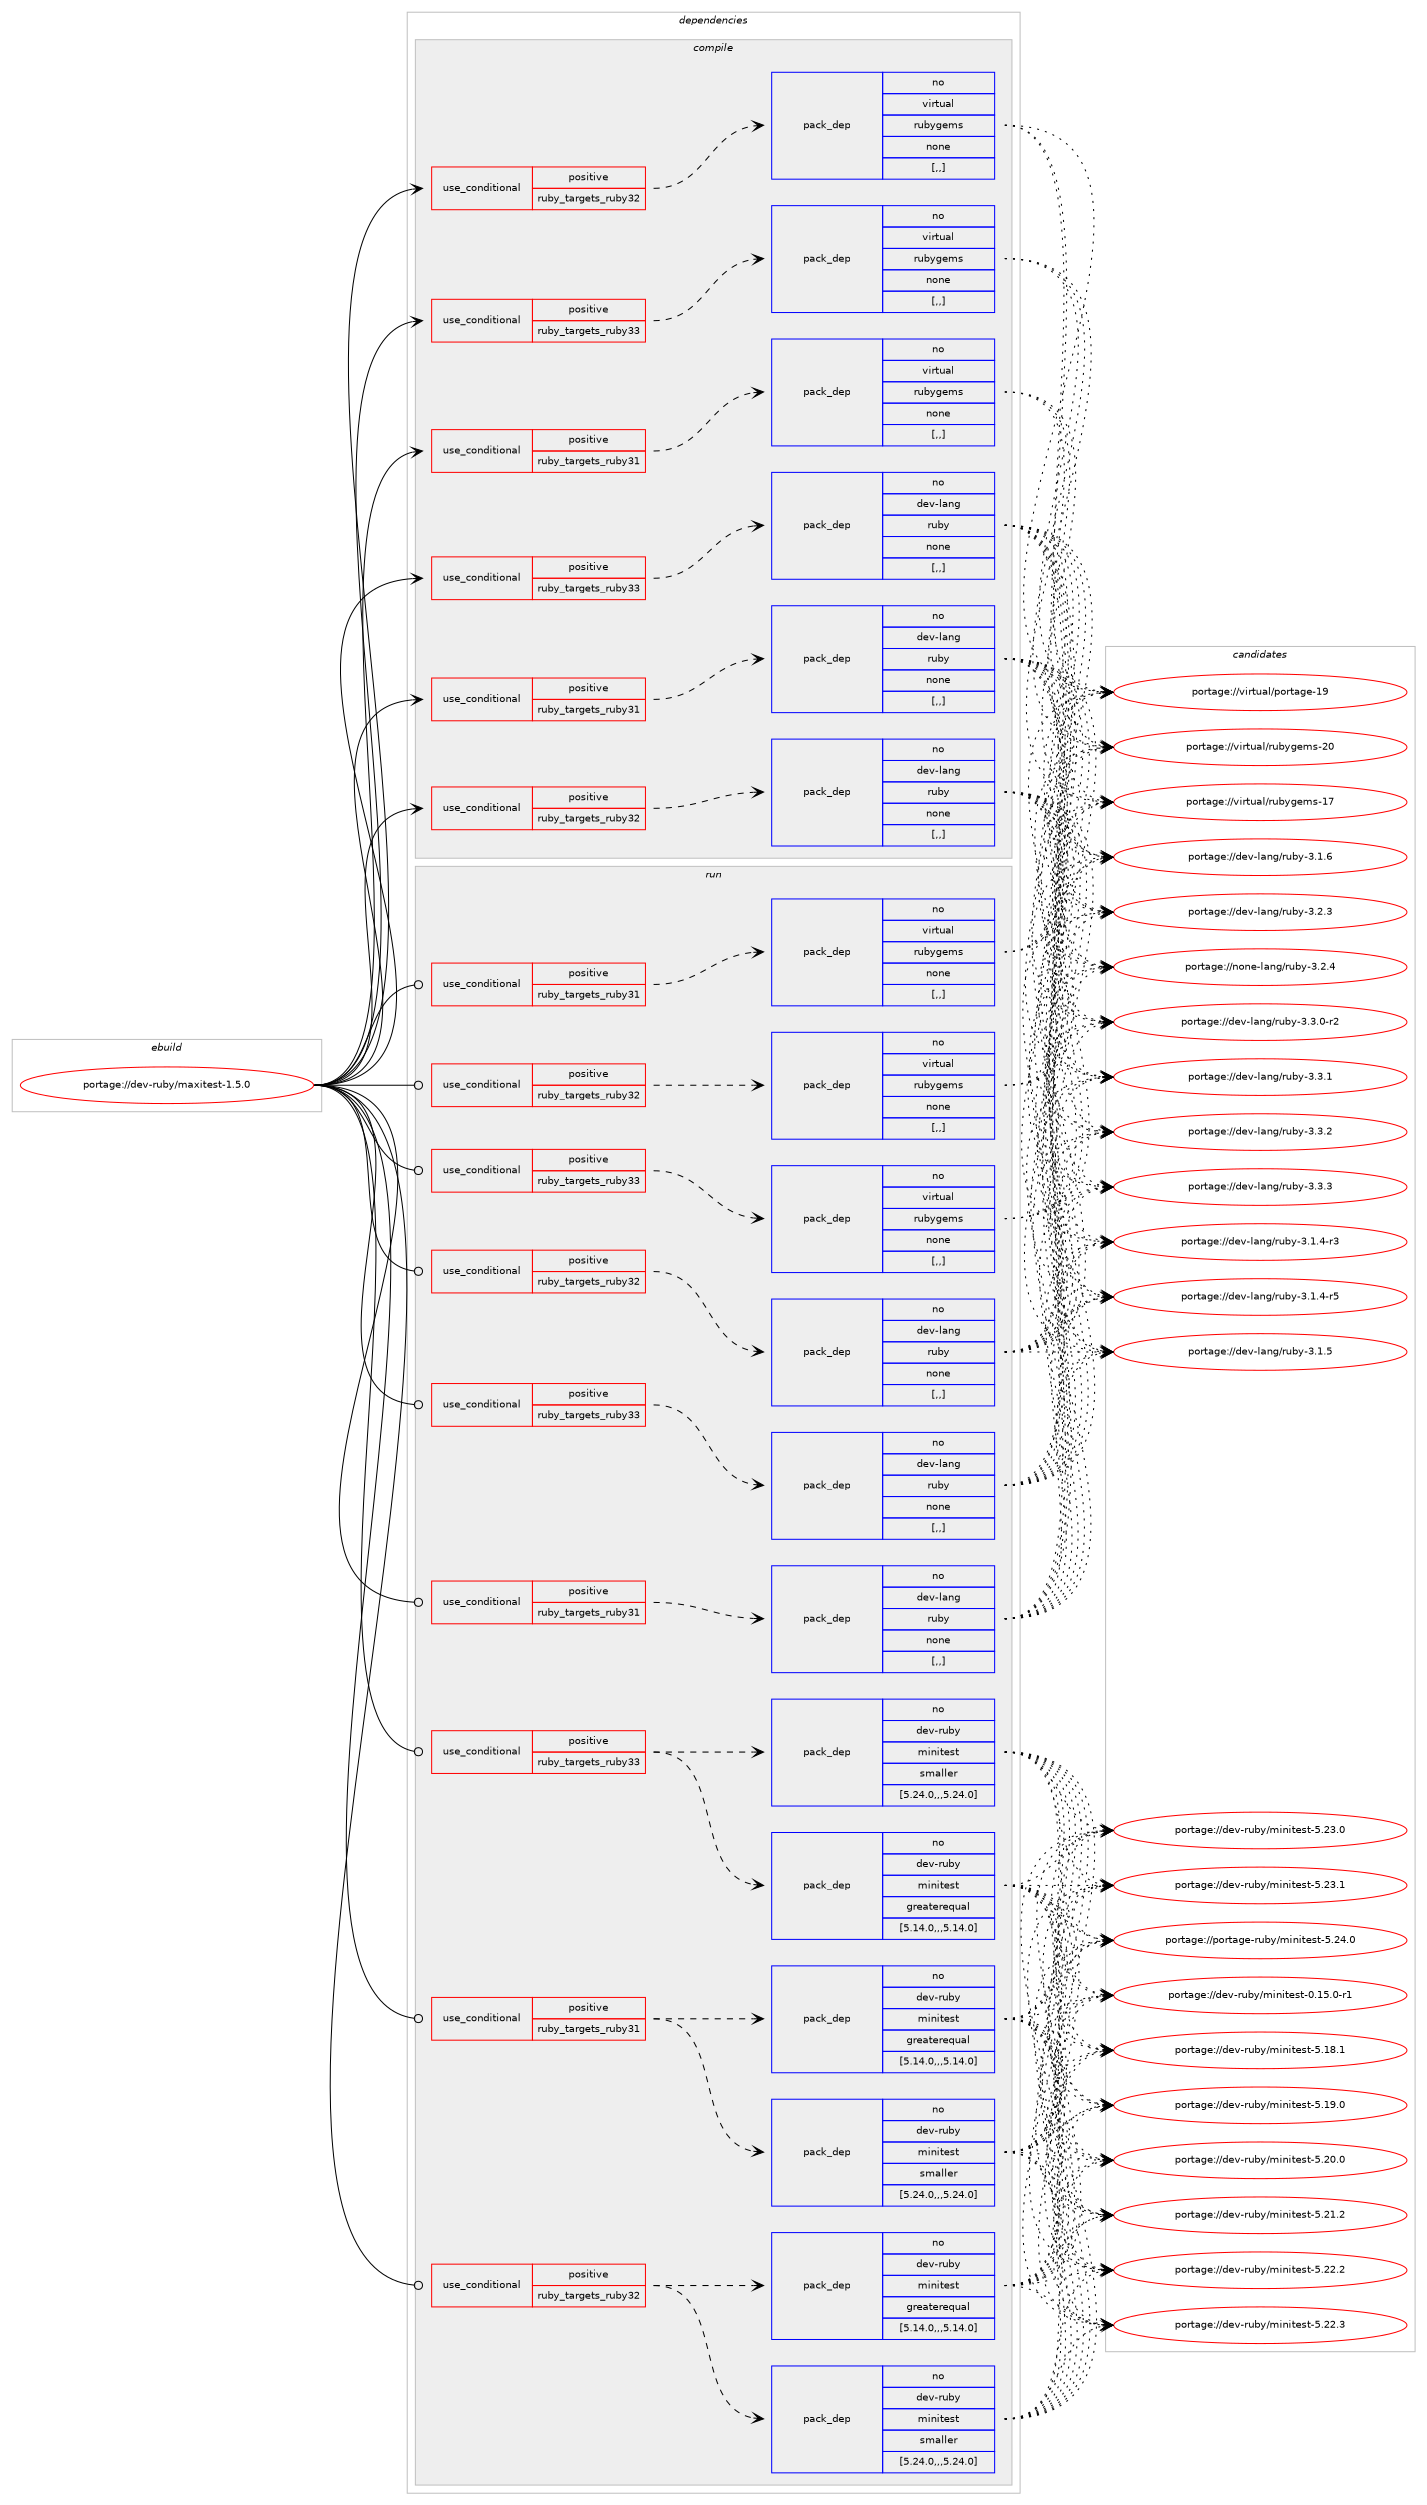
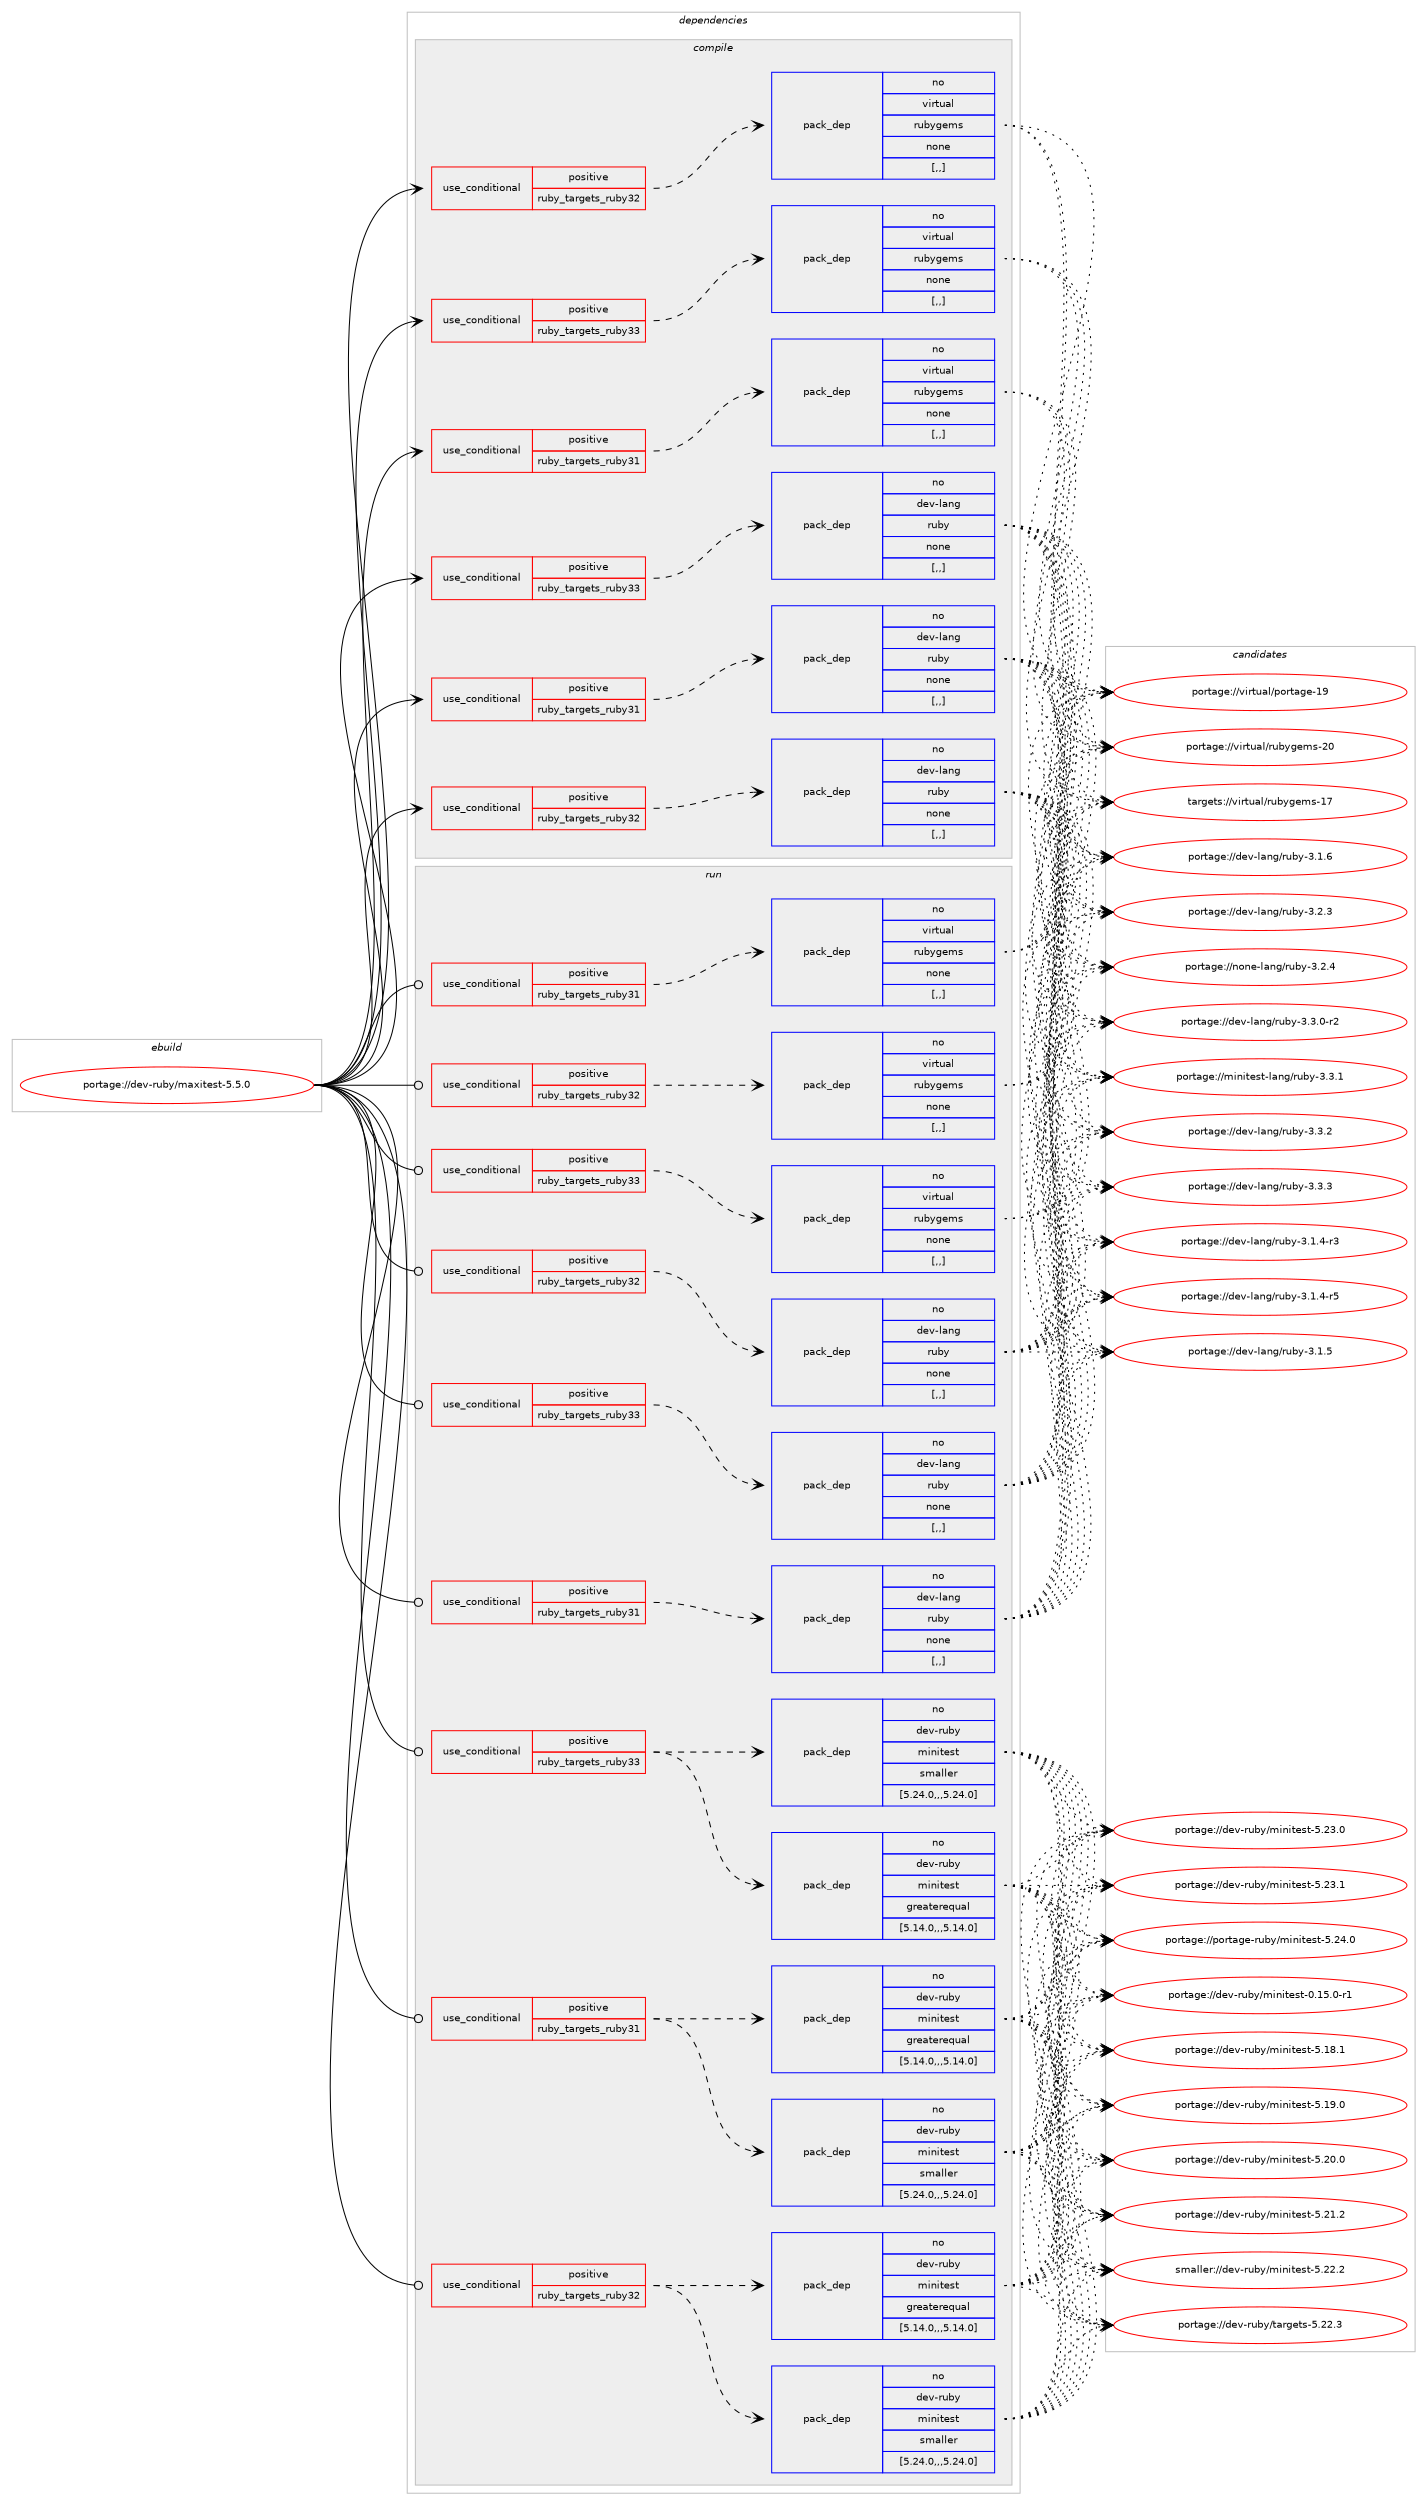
(1260, 802) -> (1260, 802)
(1260, 1077) -> (1260, 1077)
(167, 1085) -> (167, 1085)
(1260, 2270) -> (1260, 2270)
(1260, 2325) -> (1260, 2325)
